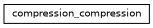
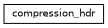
(77, 14) -> (54, 14)
